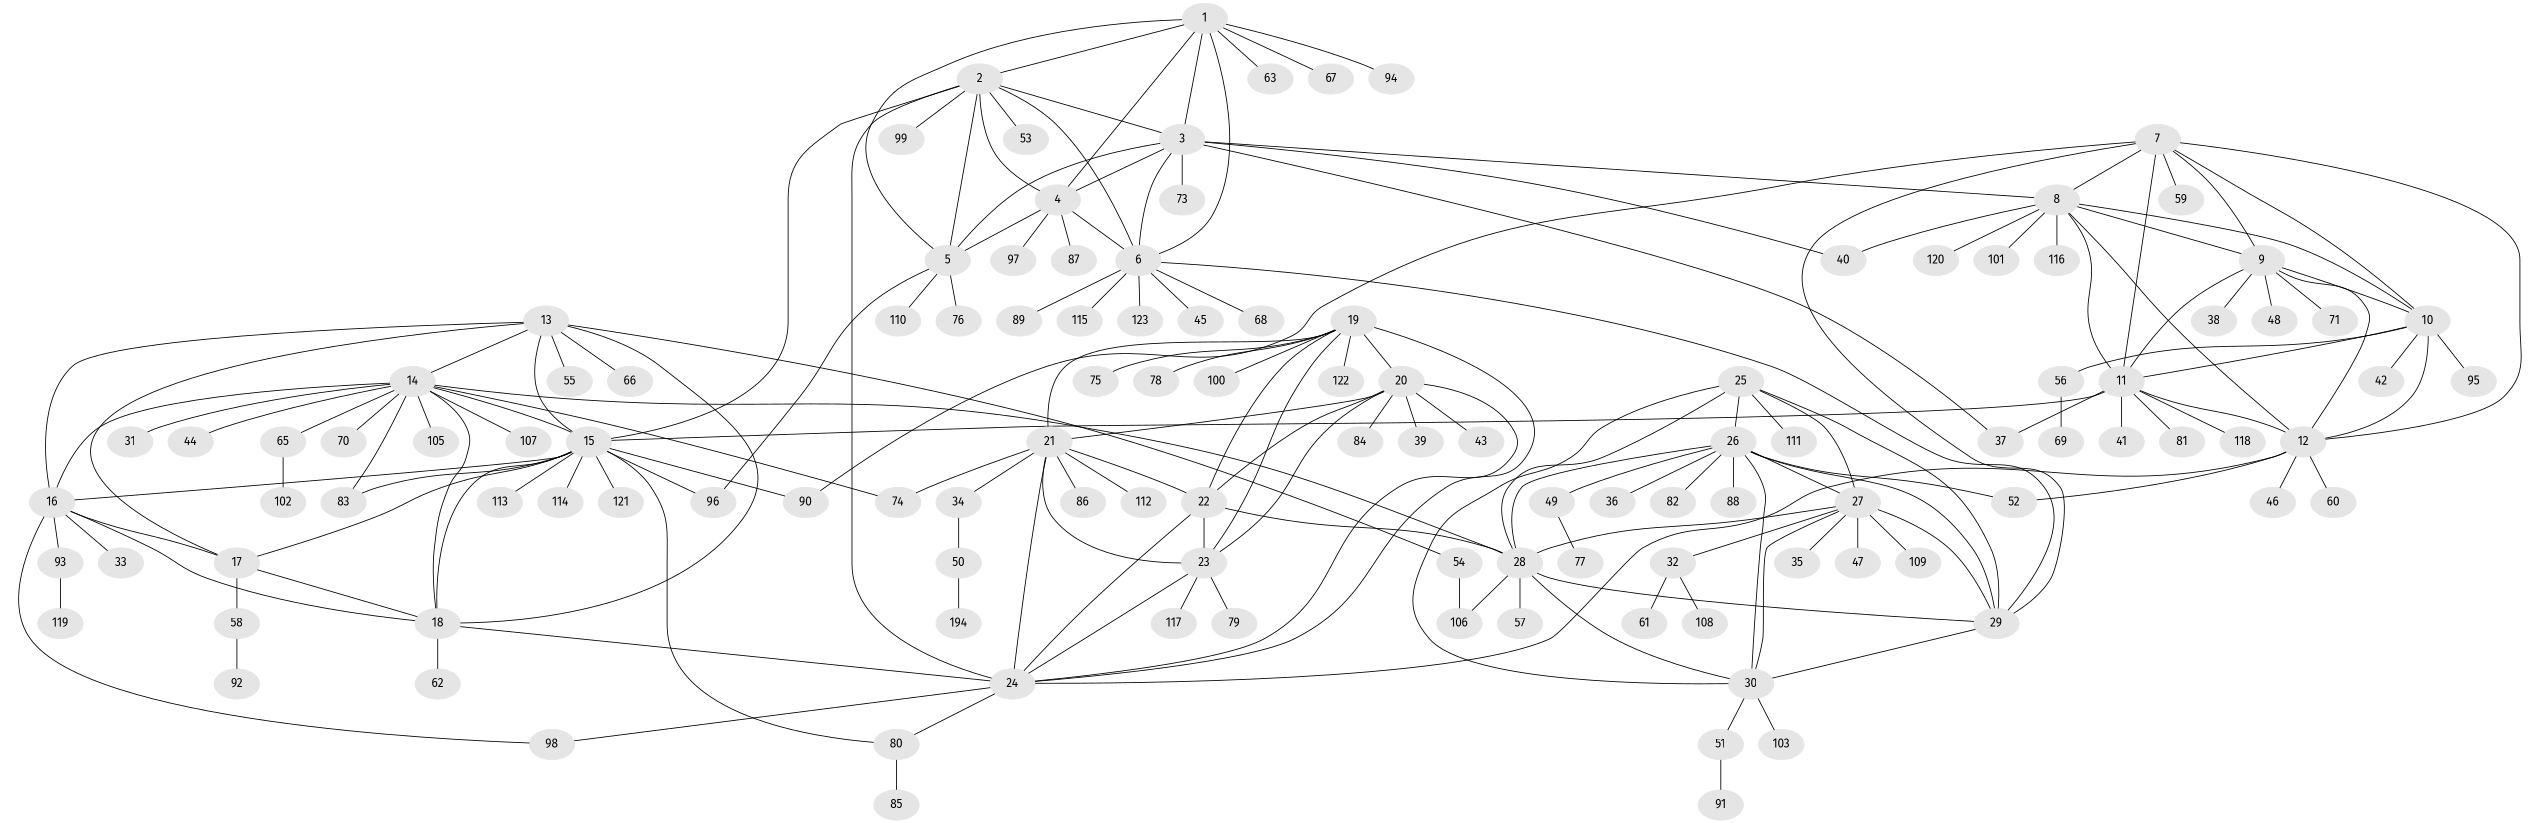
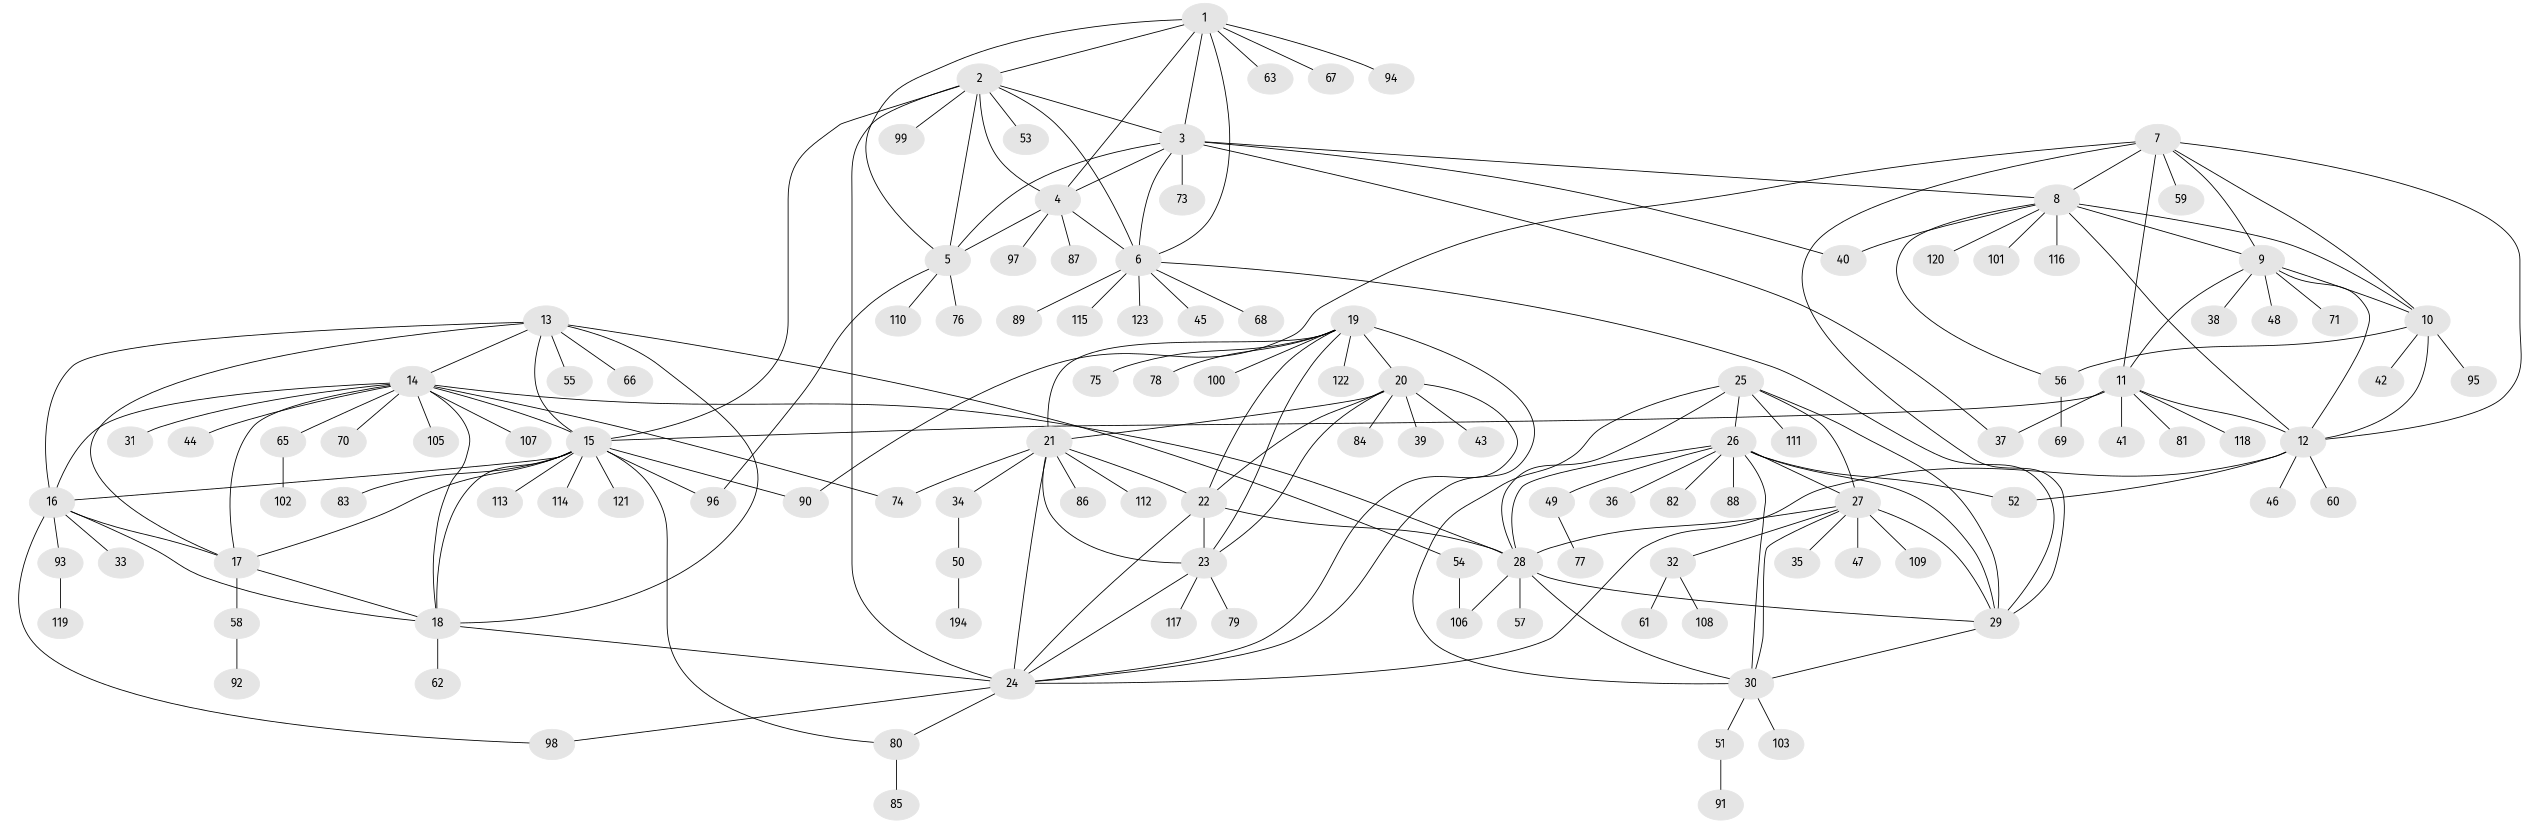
(2090, 291) -> (1899, 281)
(2275, 354) -> none
(382, 444) -> (255, 425)
